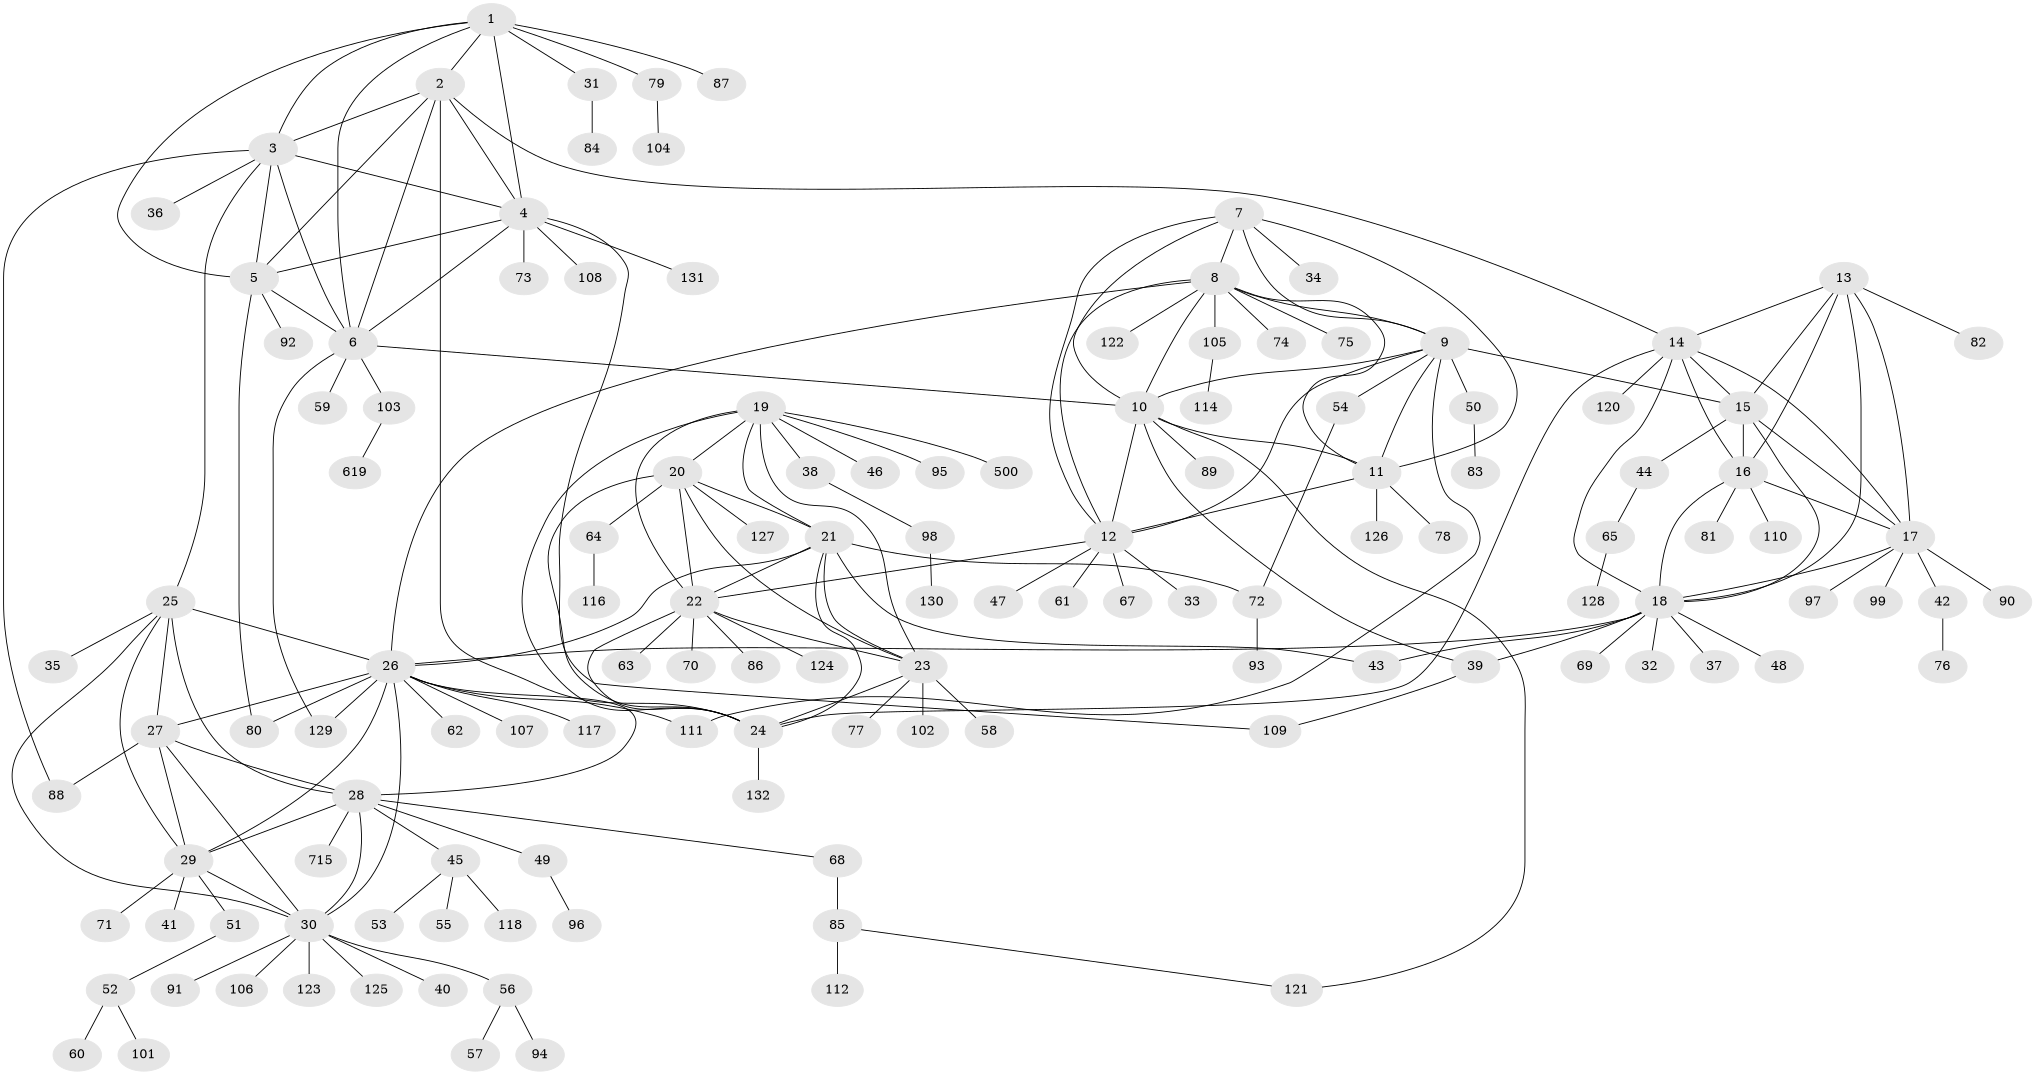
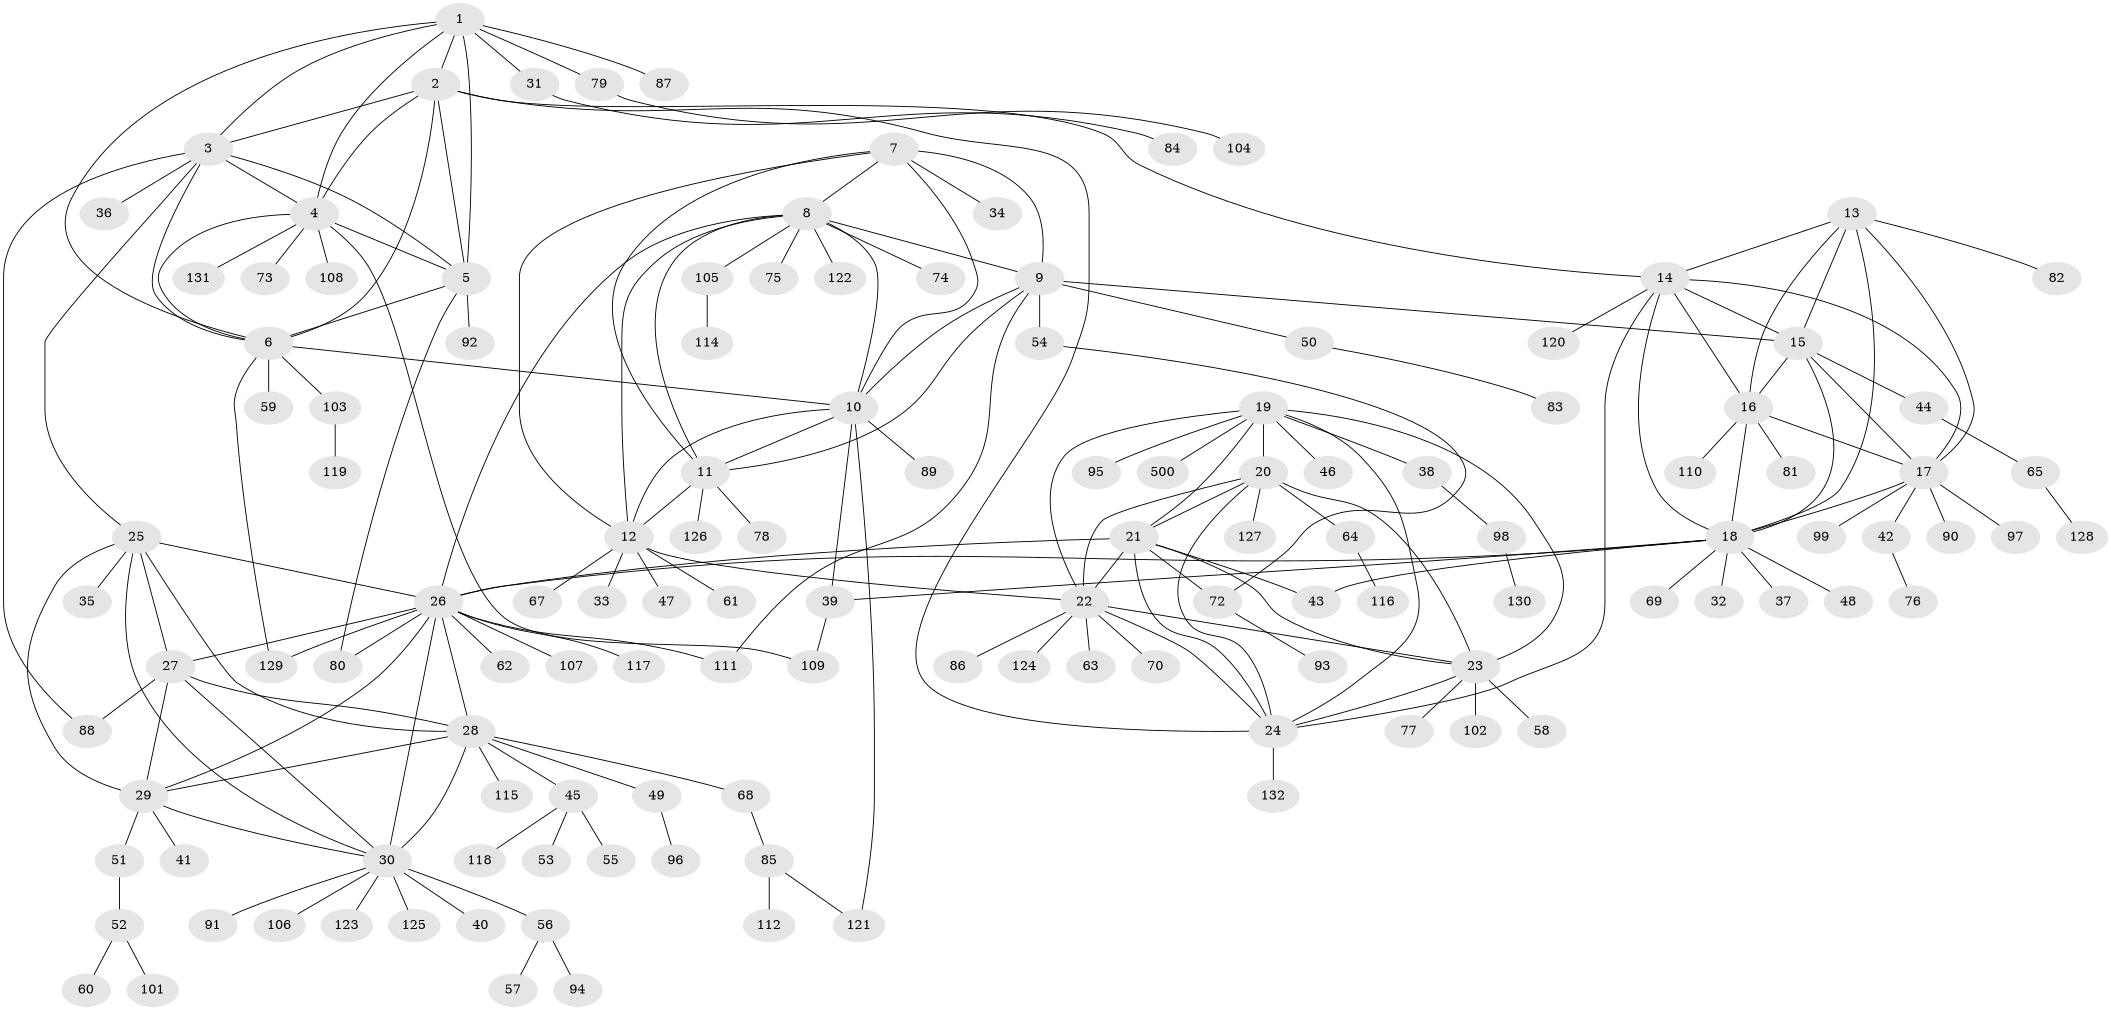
(1279, 431) -> none
(355, 473) -> (335, 473)
(321, 861) -> (507, 796)
(105, 926) -> none
